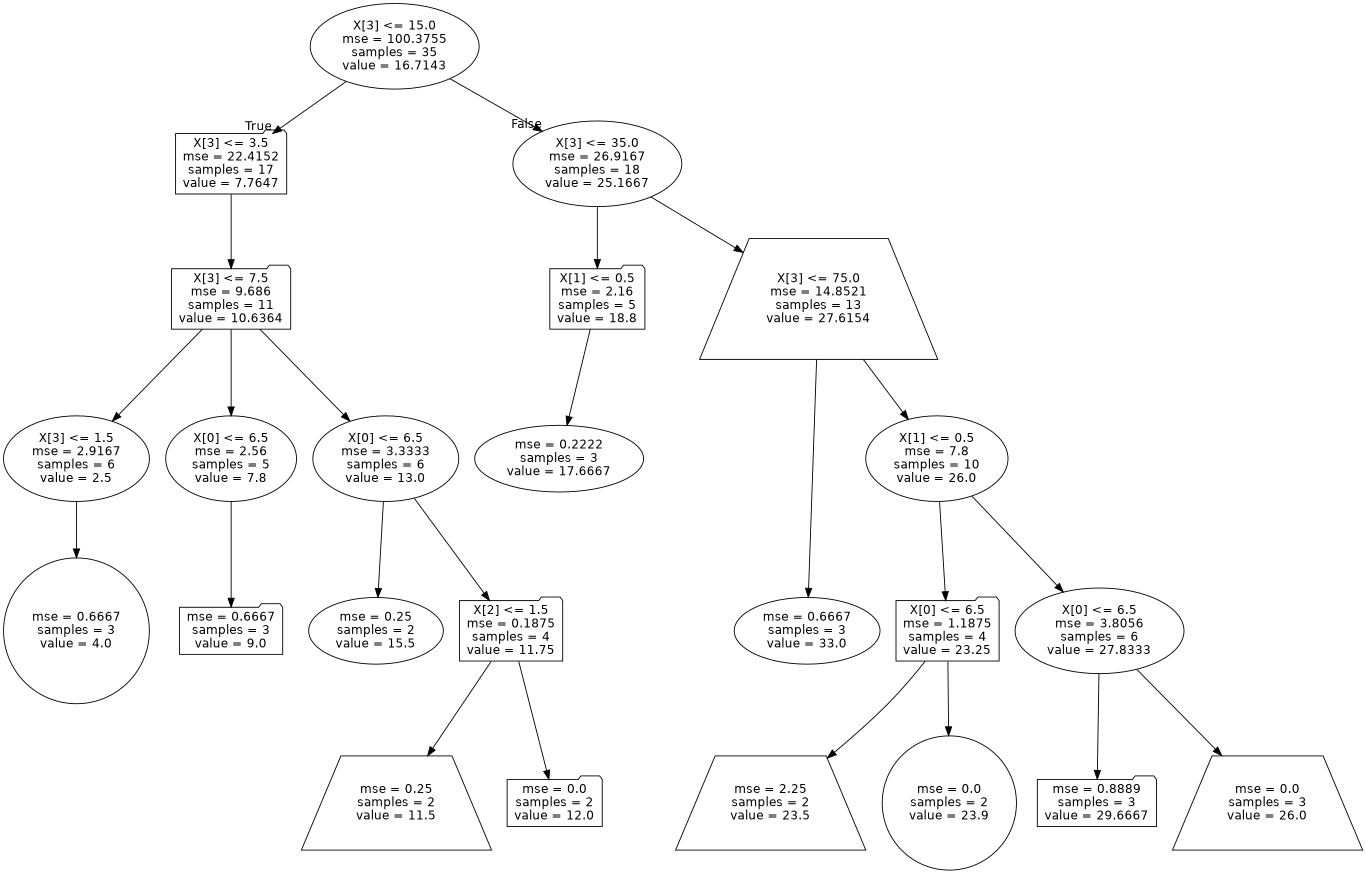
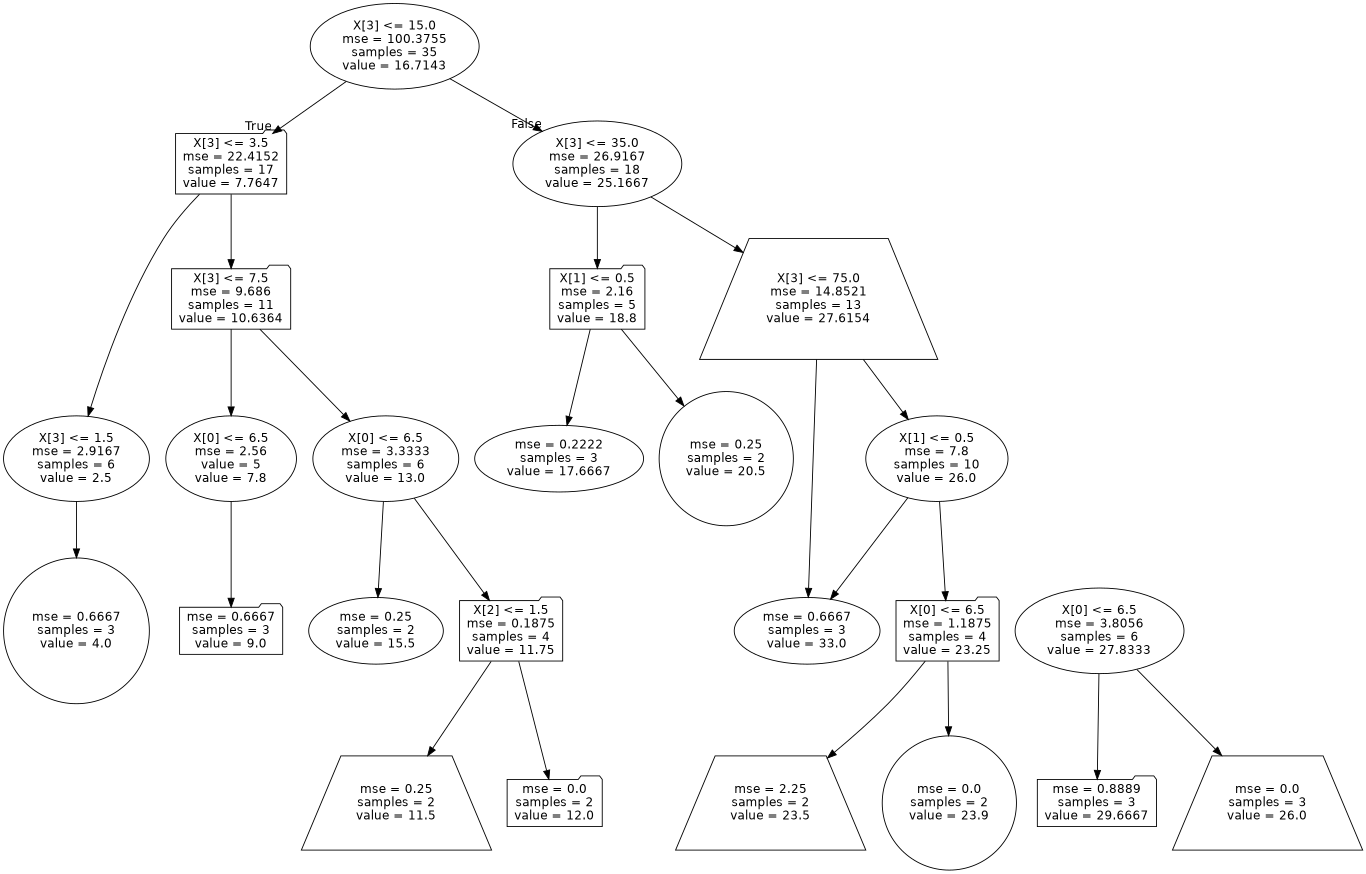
(161, 372) -> (134, 295)
(231, 459) -> (231, 459)
none -> (726, 459)
(1014, 541) -> (872, 545)
